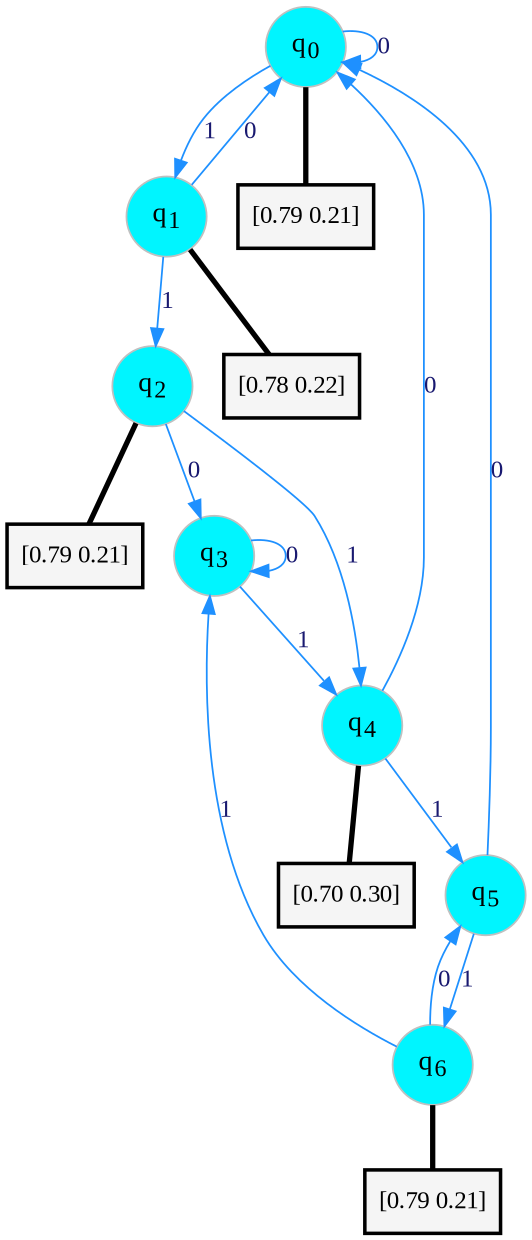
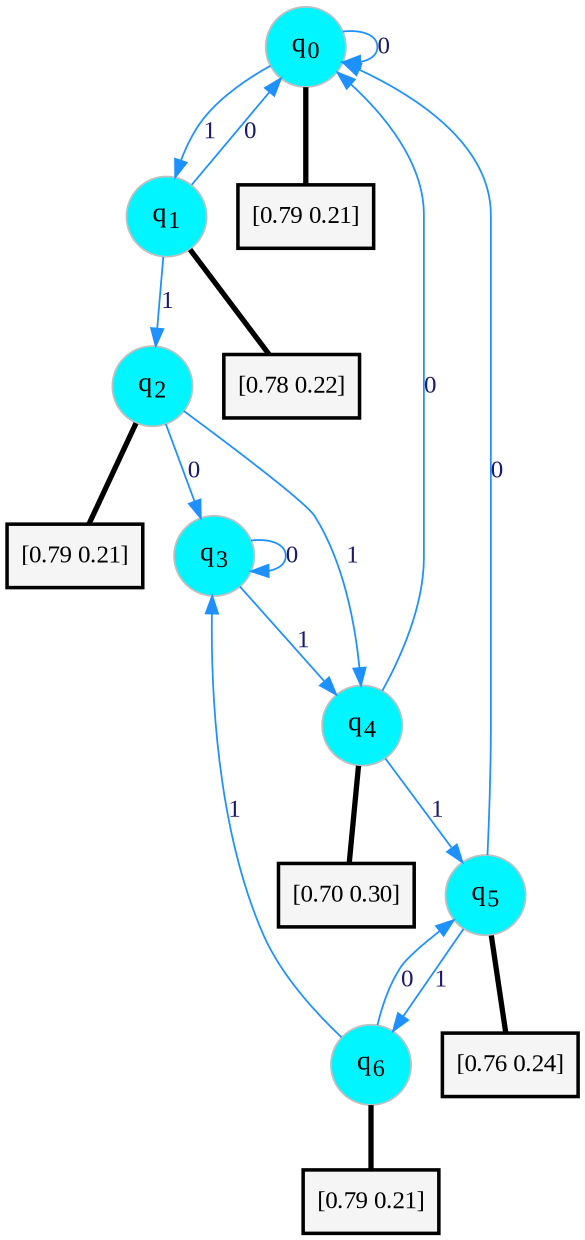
none -> (510, 1065)
